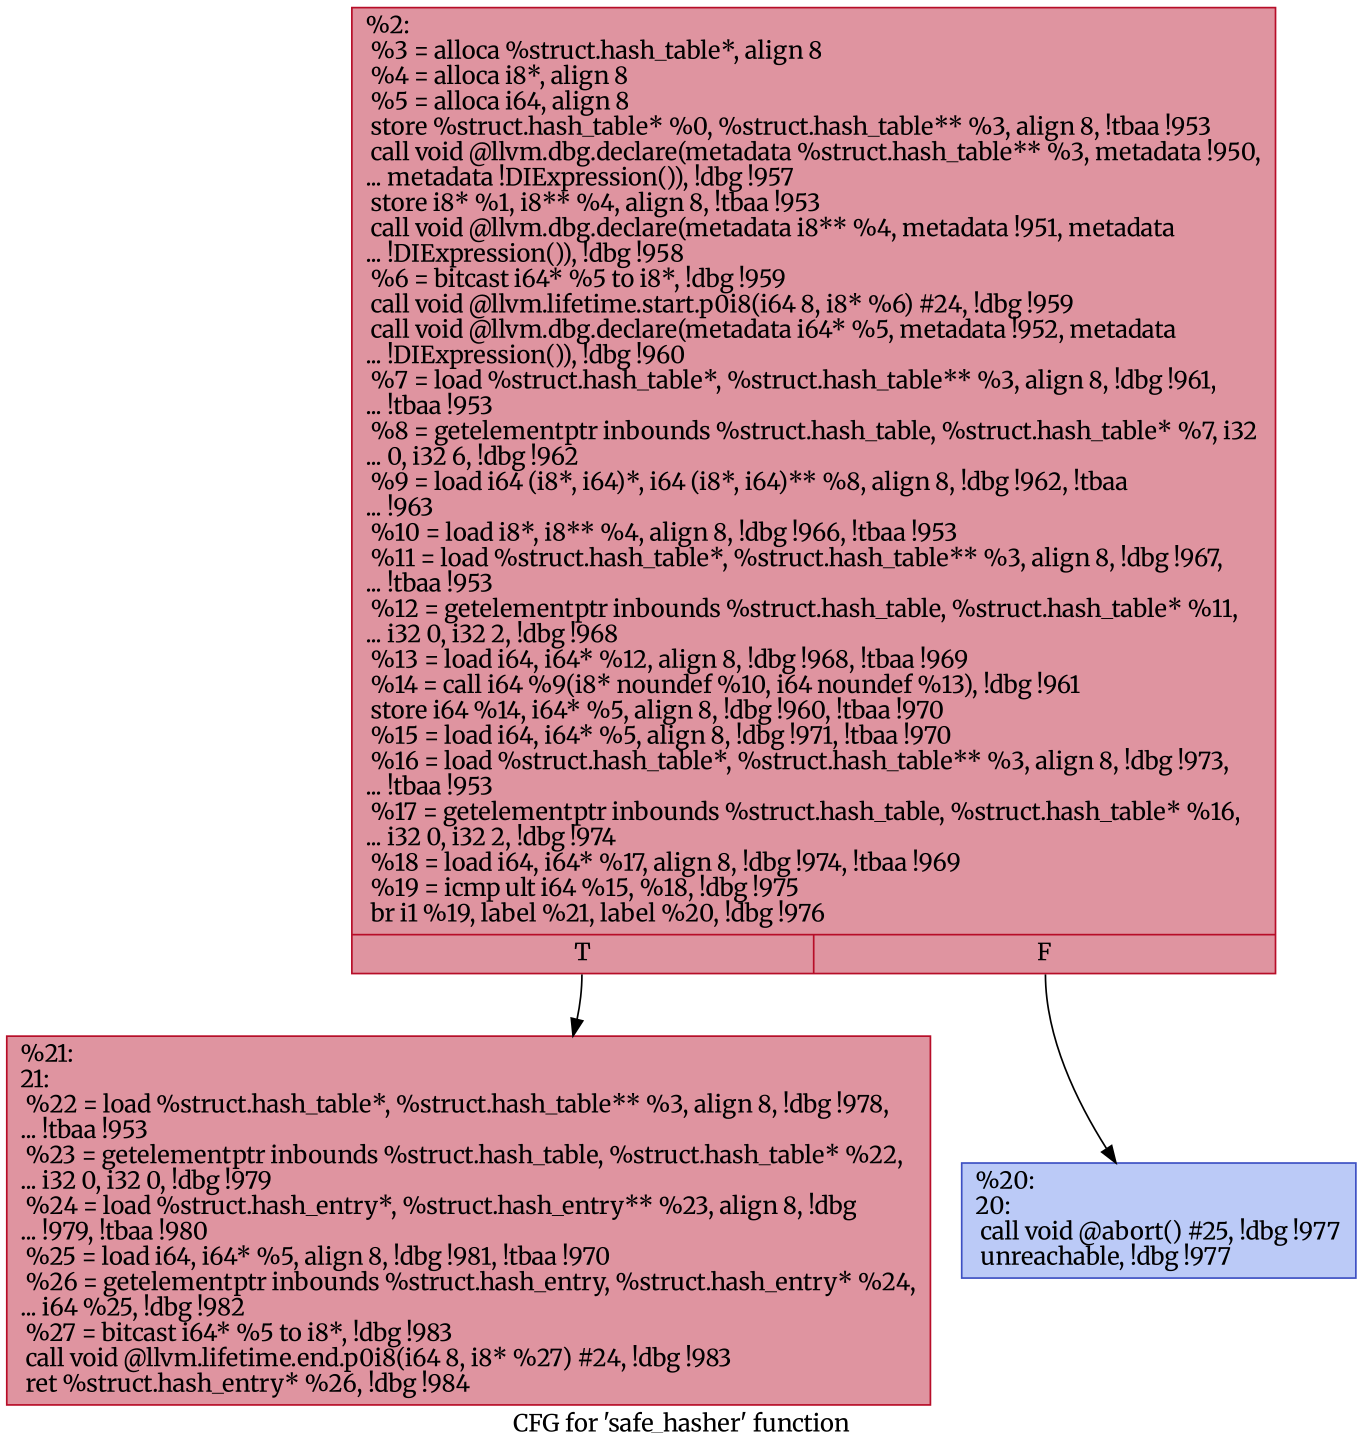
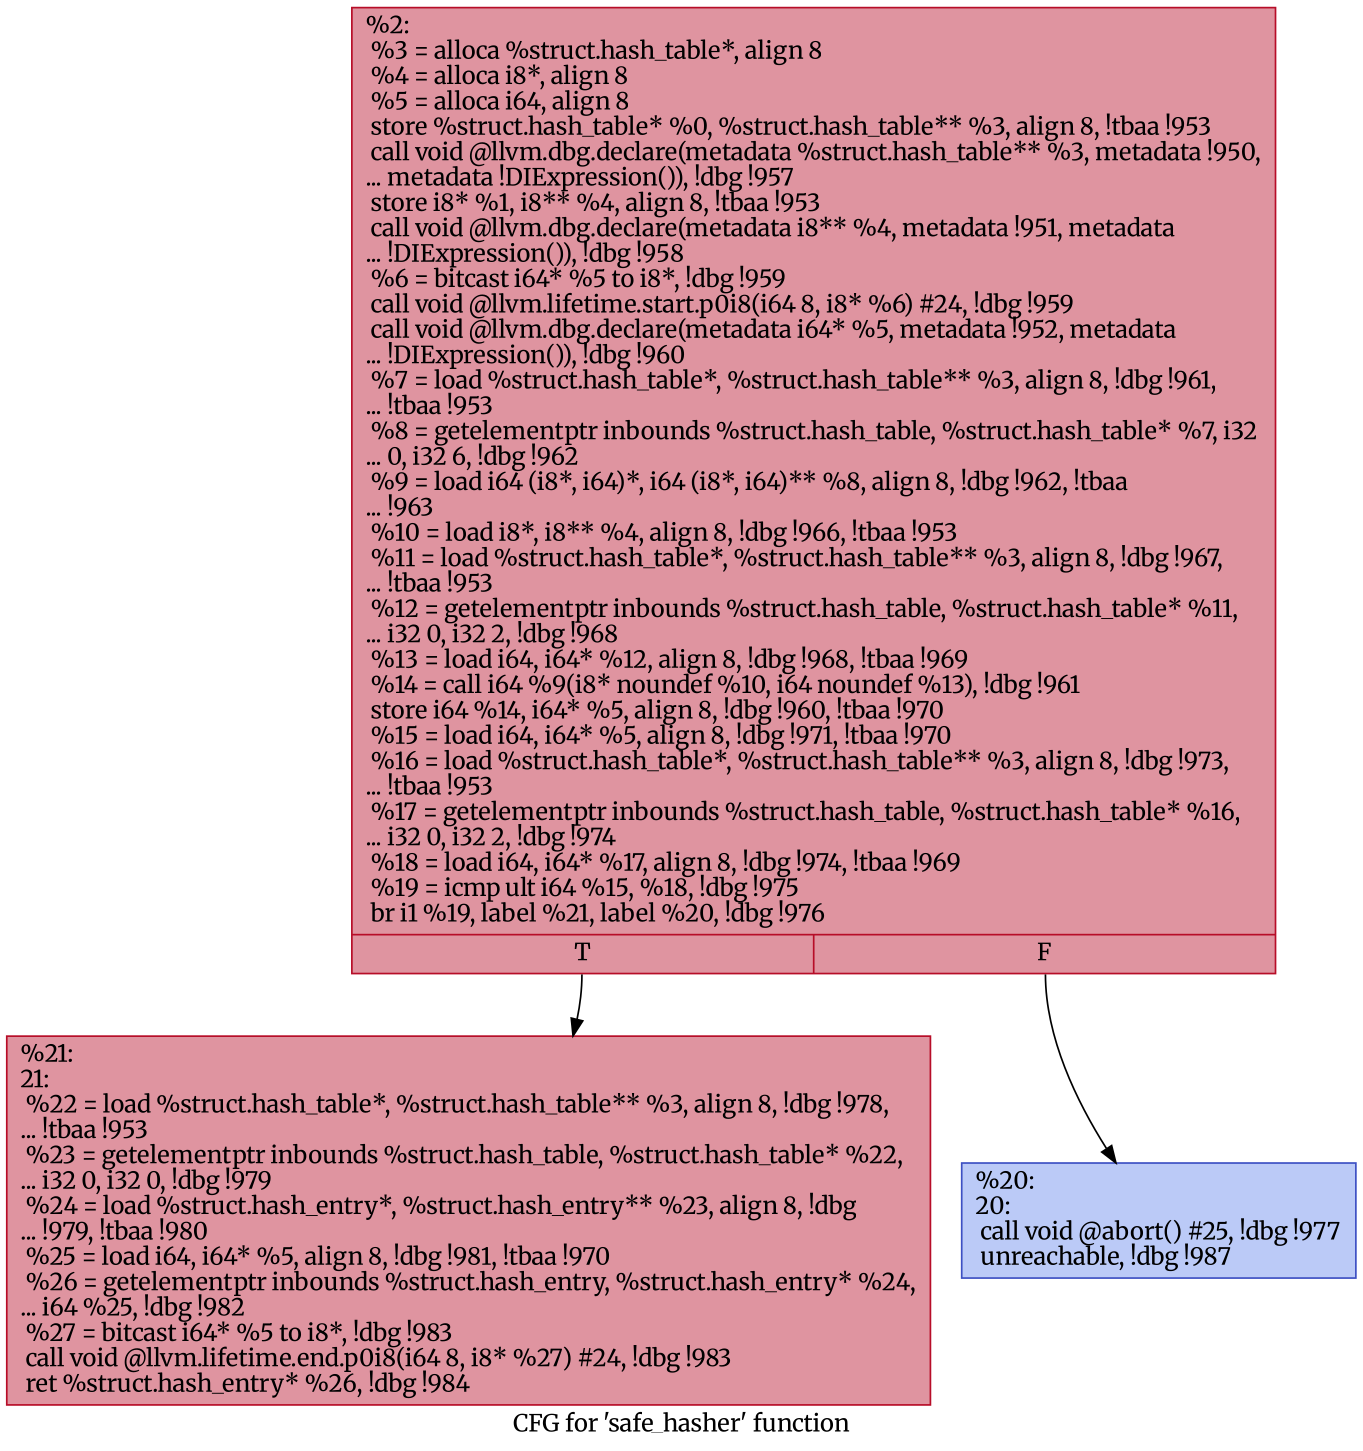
(1104, 1258) -> (1104, 1258)
